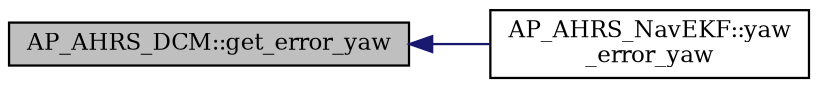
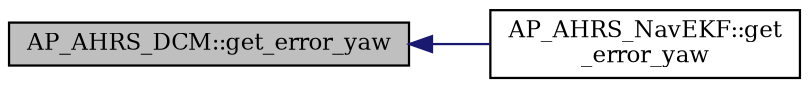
(650, 44) -> (645, 44)
